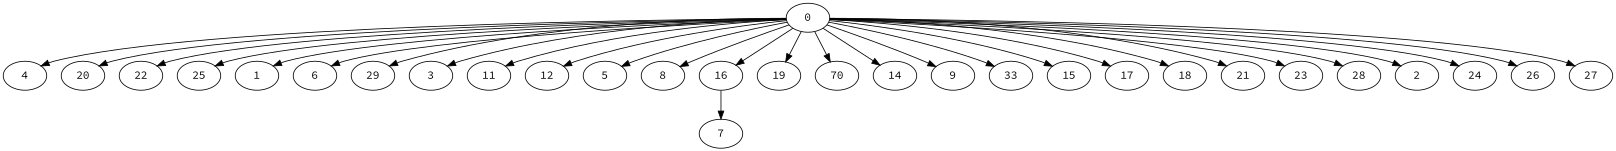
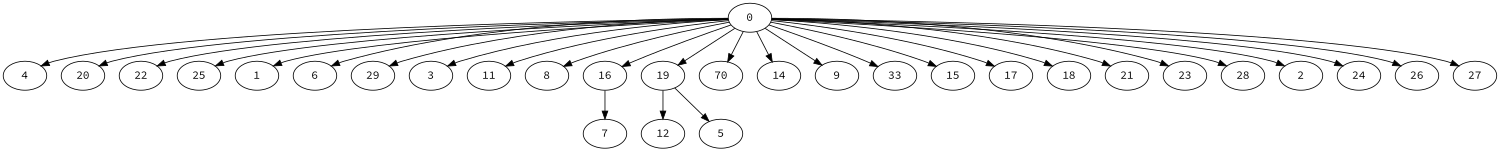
(678, 36) -> (663, 101)
(707, 40) -> (689, 102)
